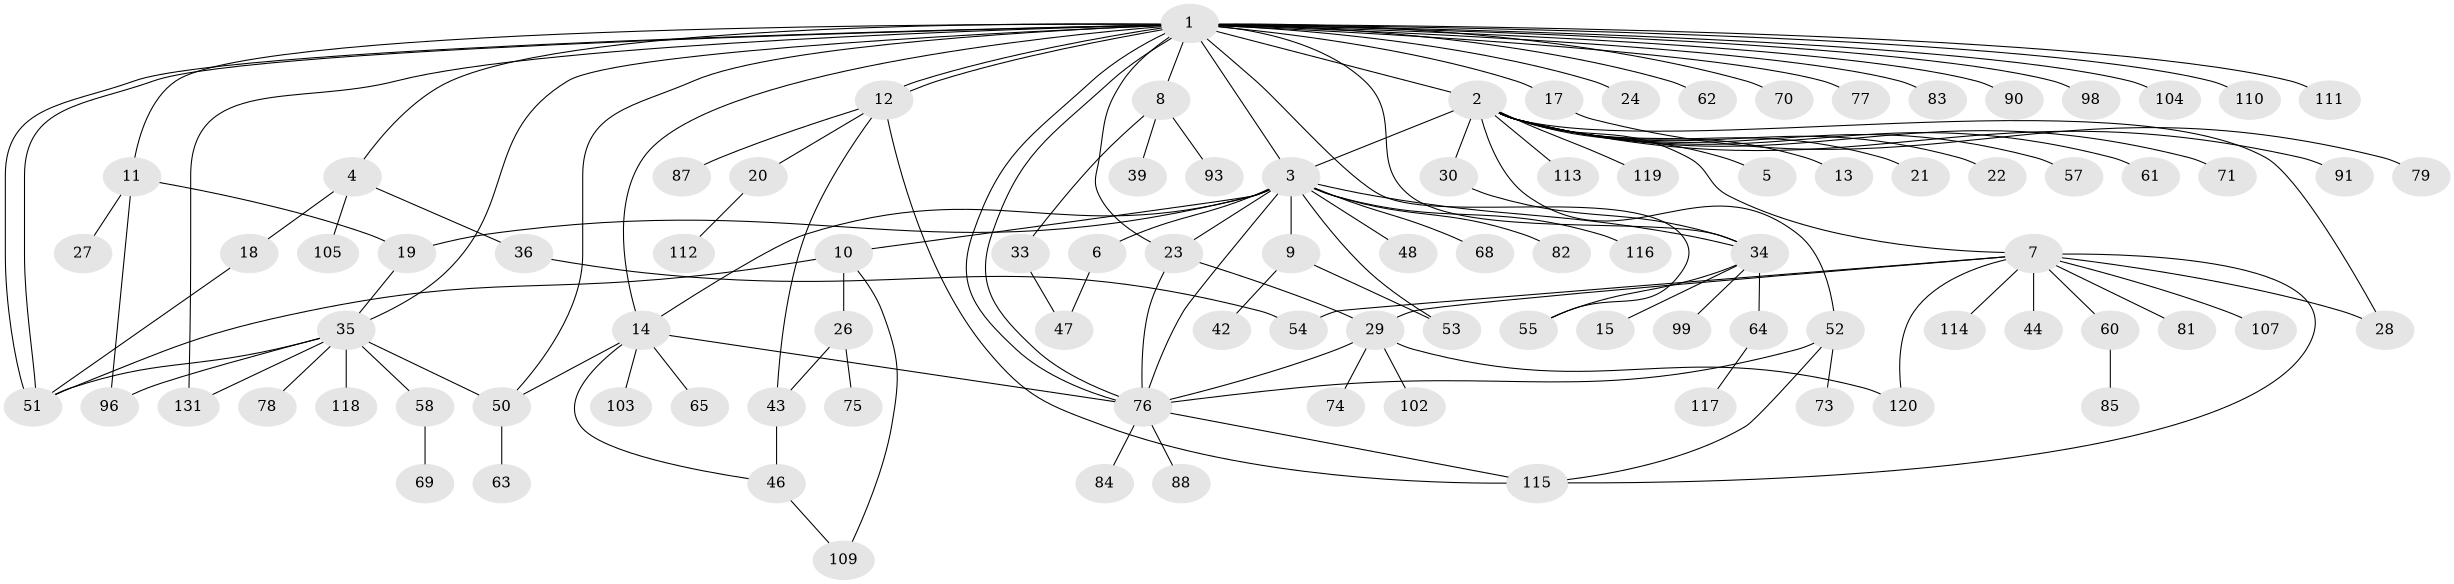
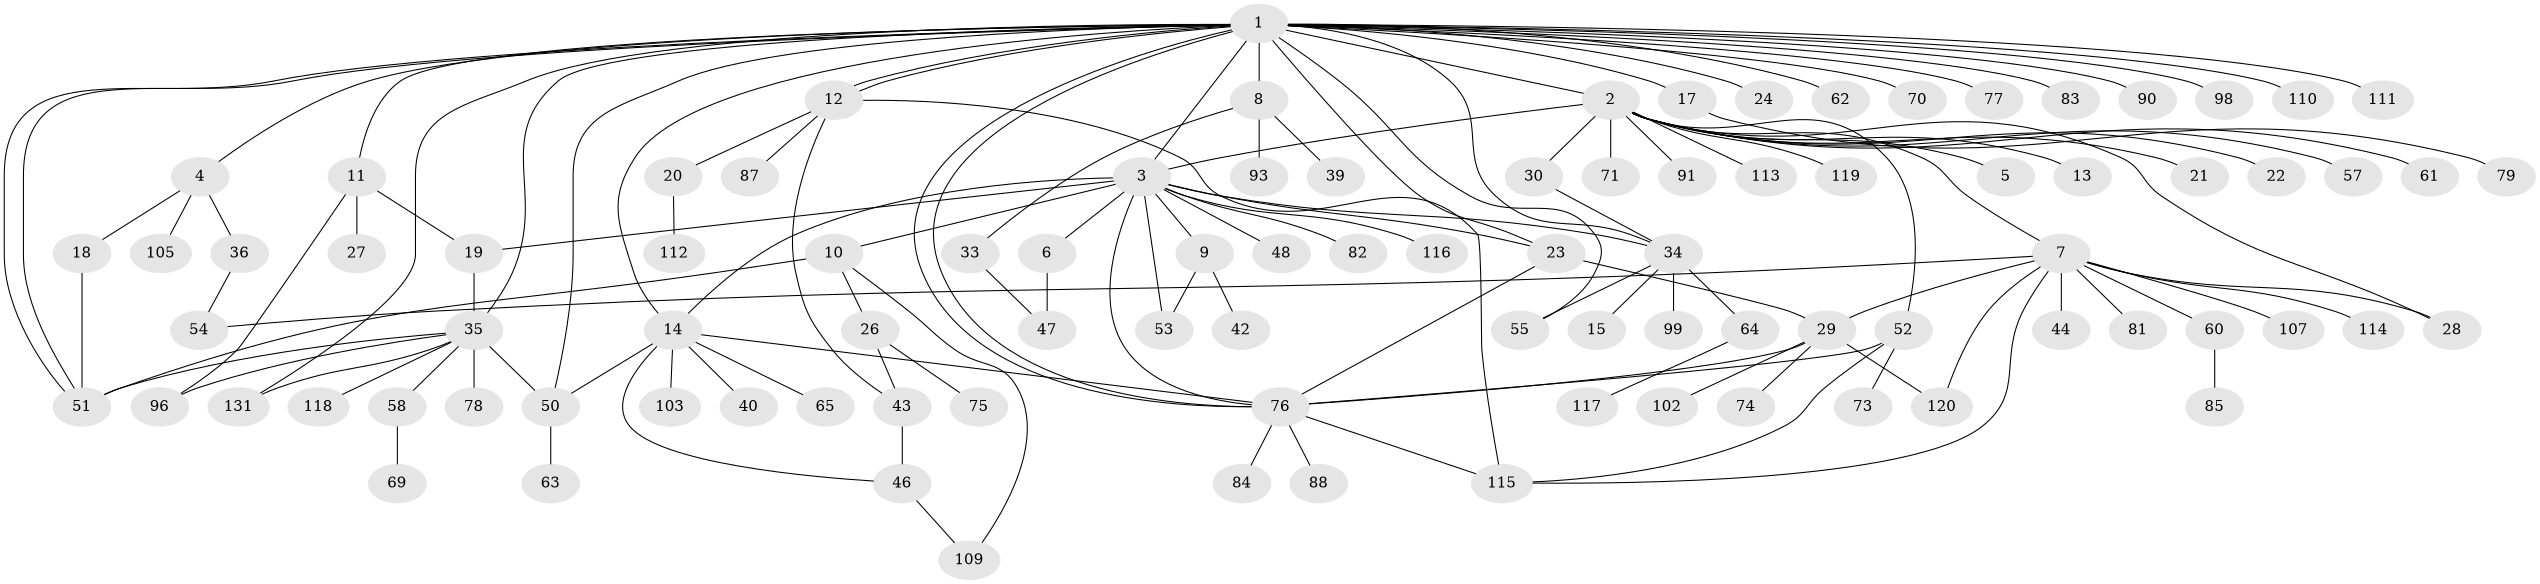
(2170, 100) -> none
(1485, 254) -> none
none -> (749, 407)
